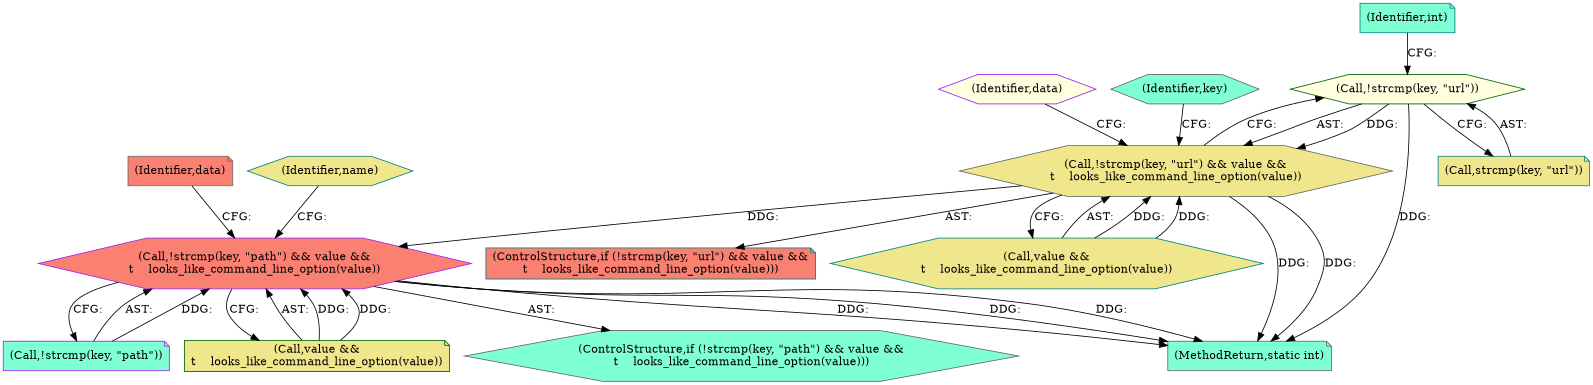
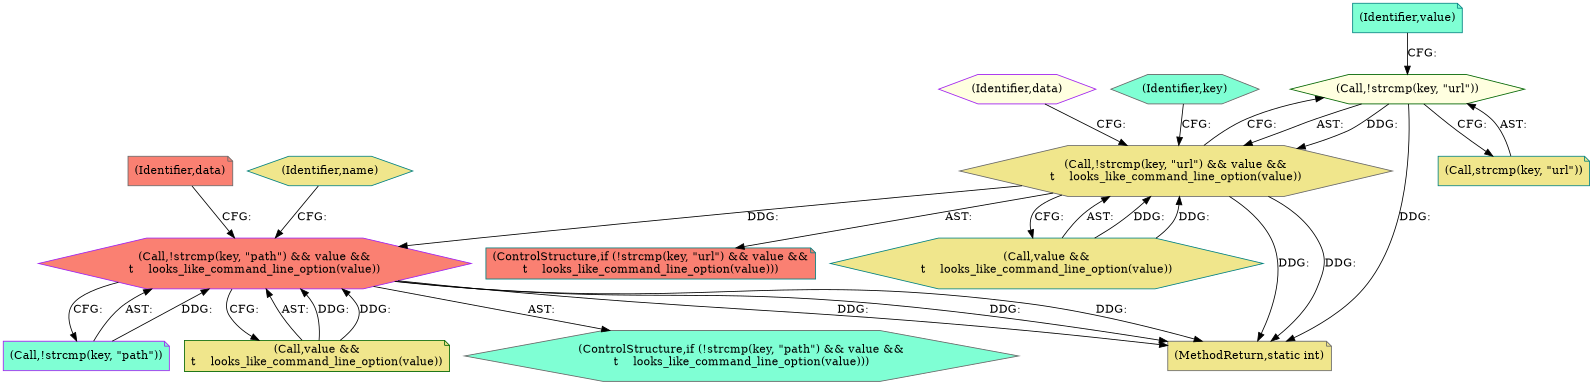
(1407, 18) -> (1407, 18)
(1250, 356) -> (1250, 356)
